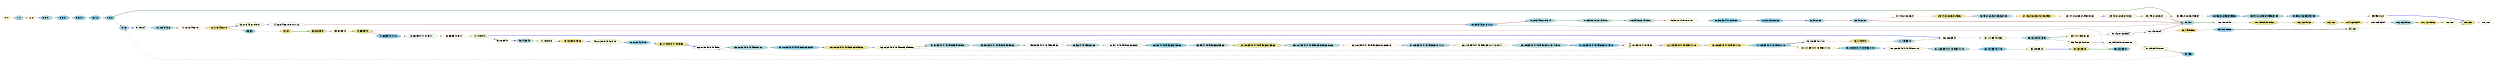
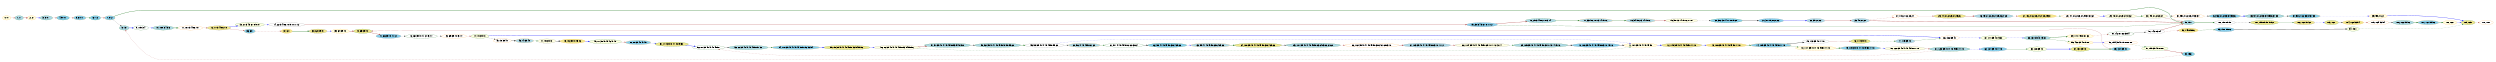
(63, 18) -> (63, 18)
(2428, 23) -> (2428, 23)
